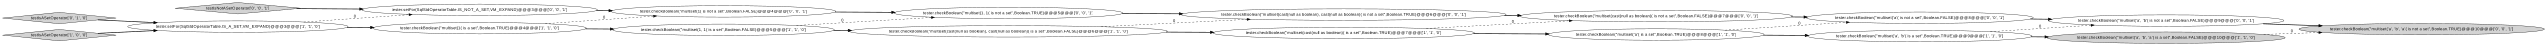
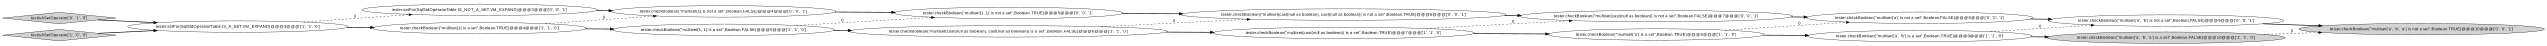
(238, 8) -> none
